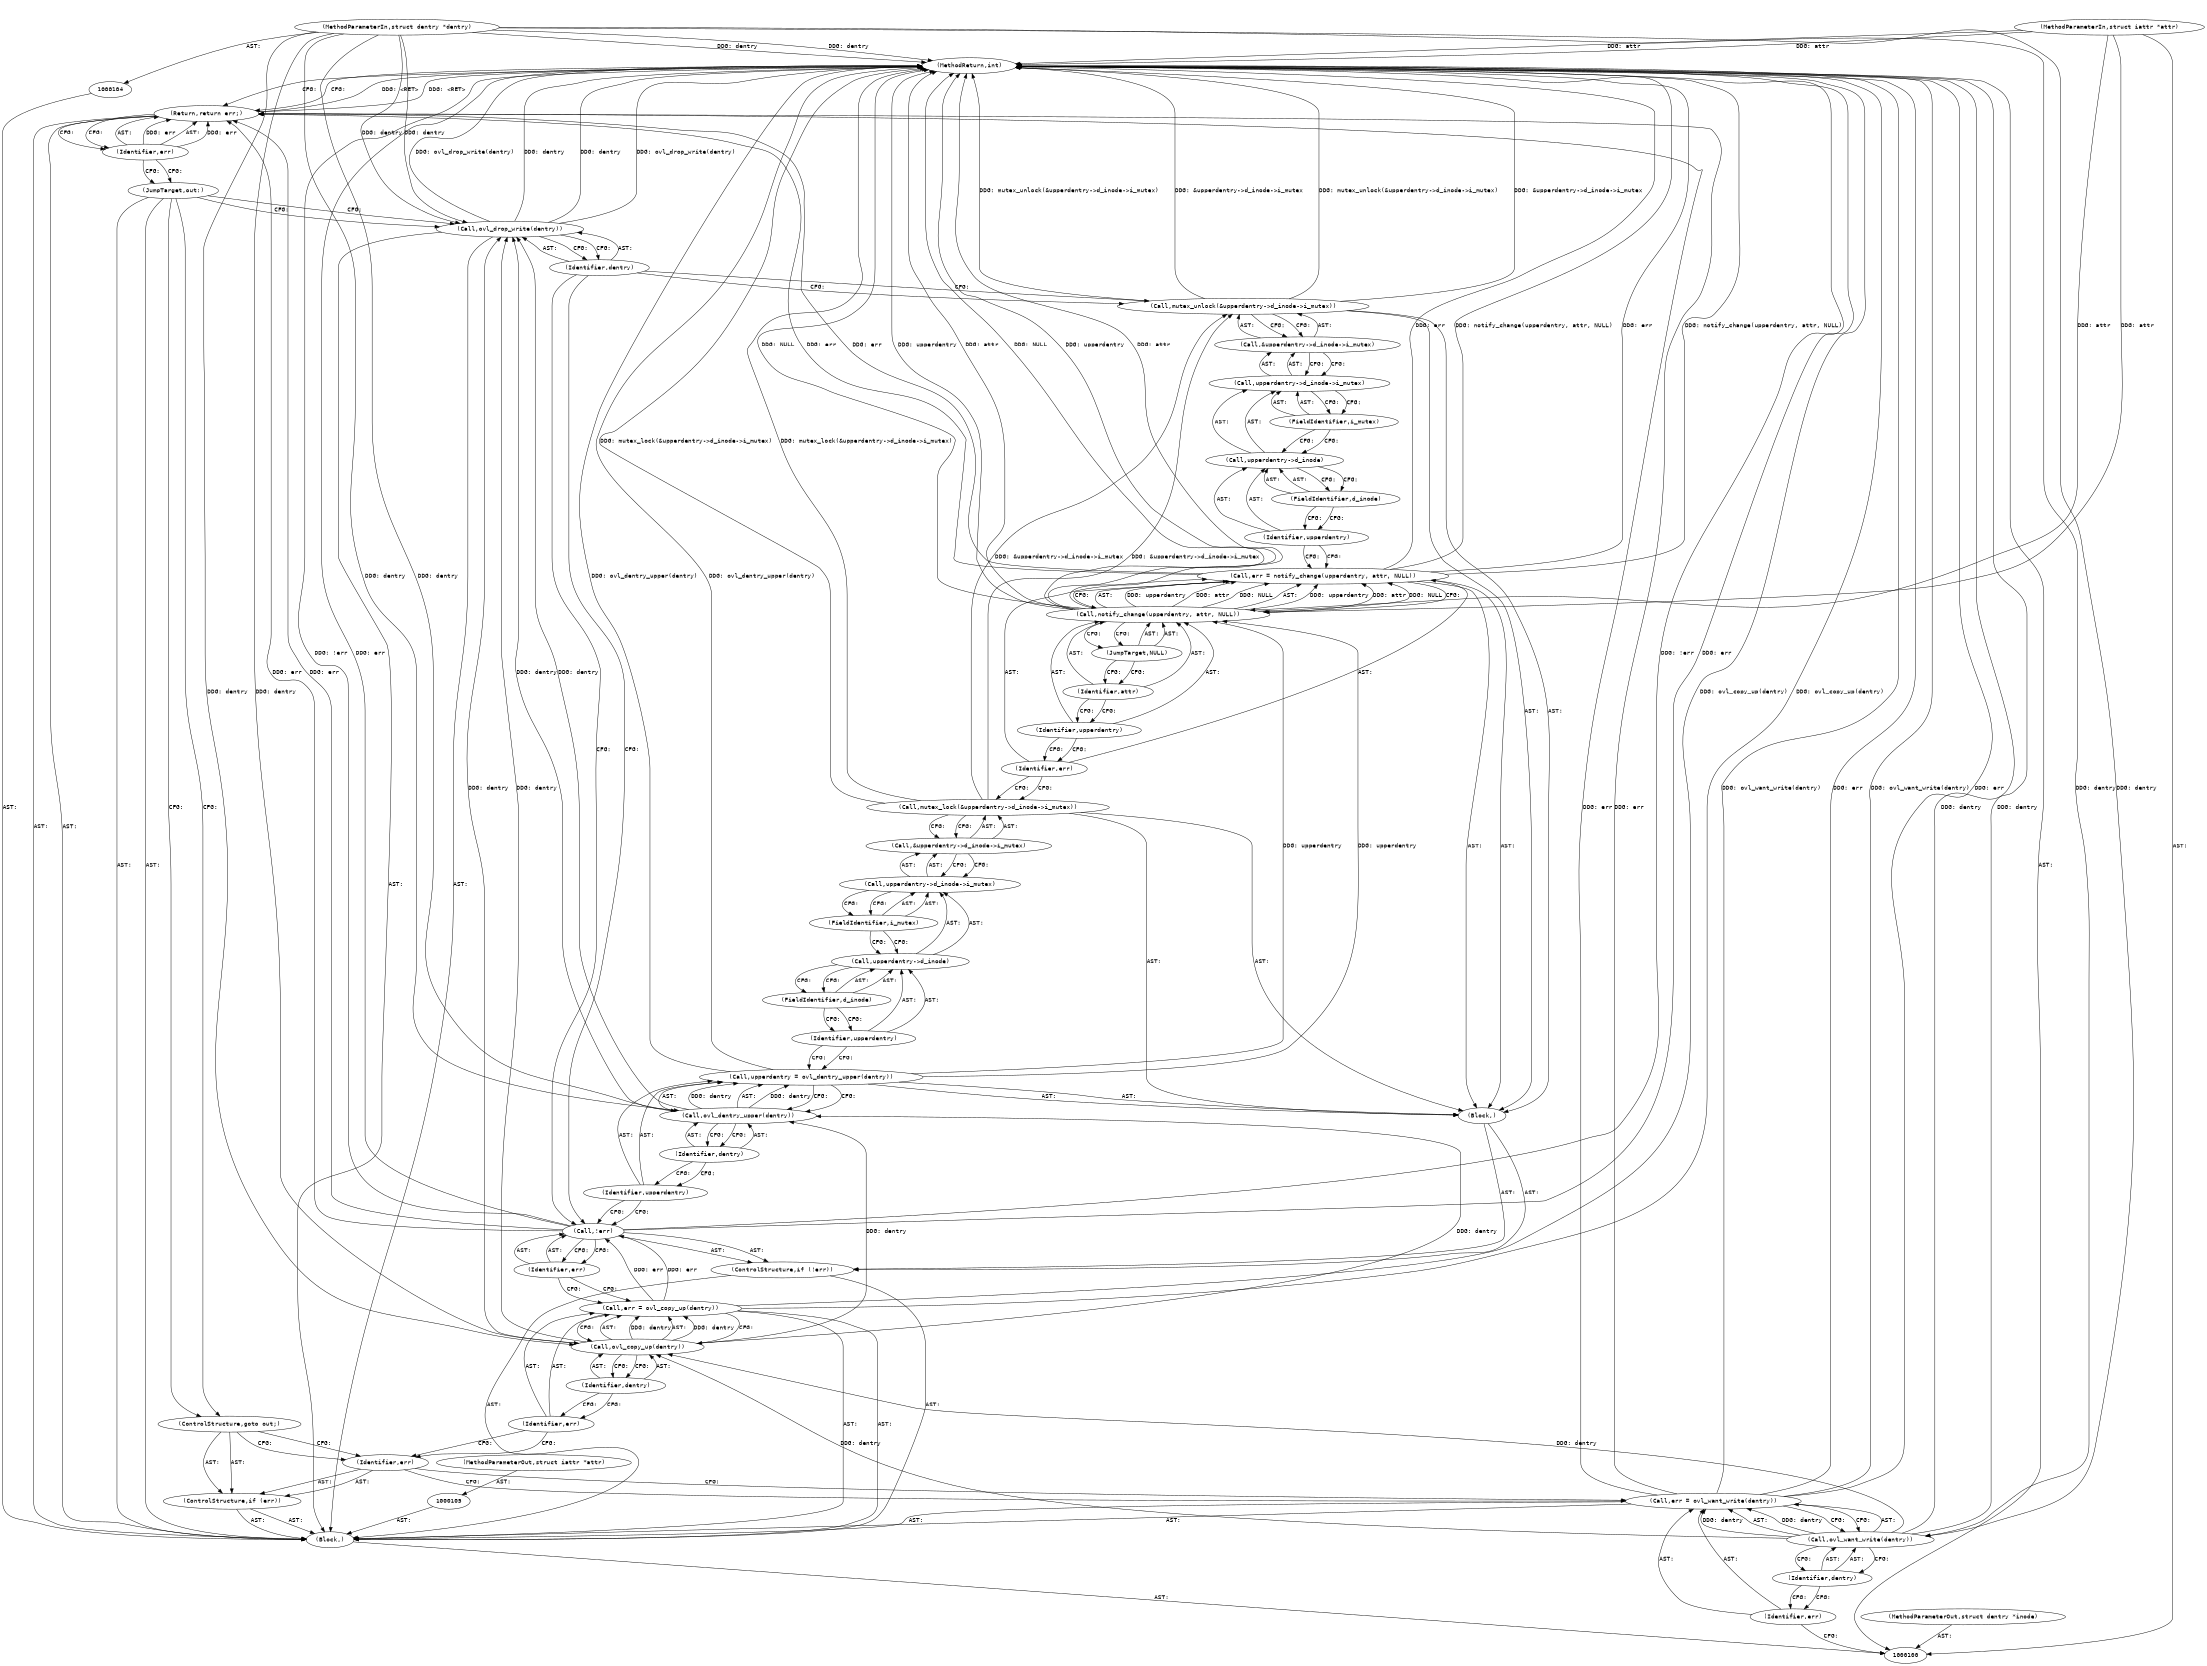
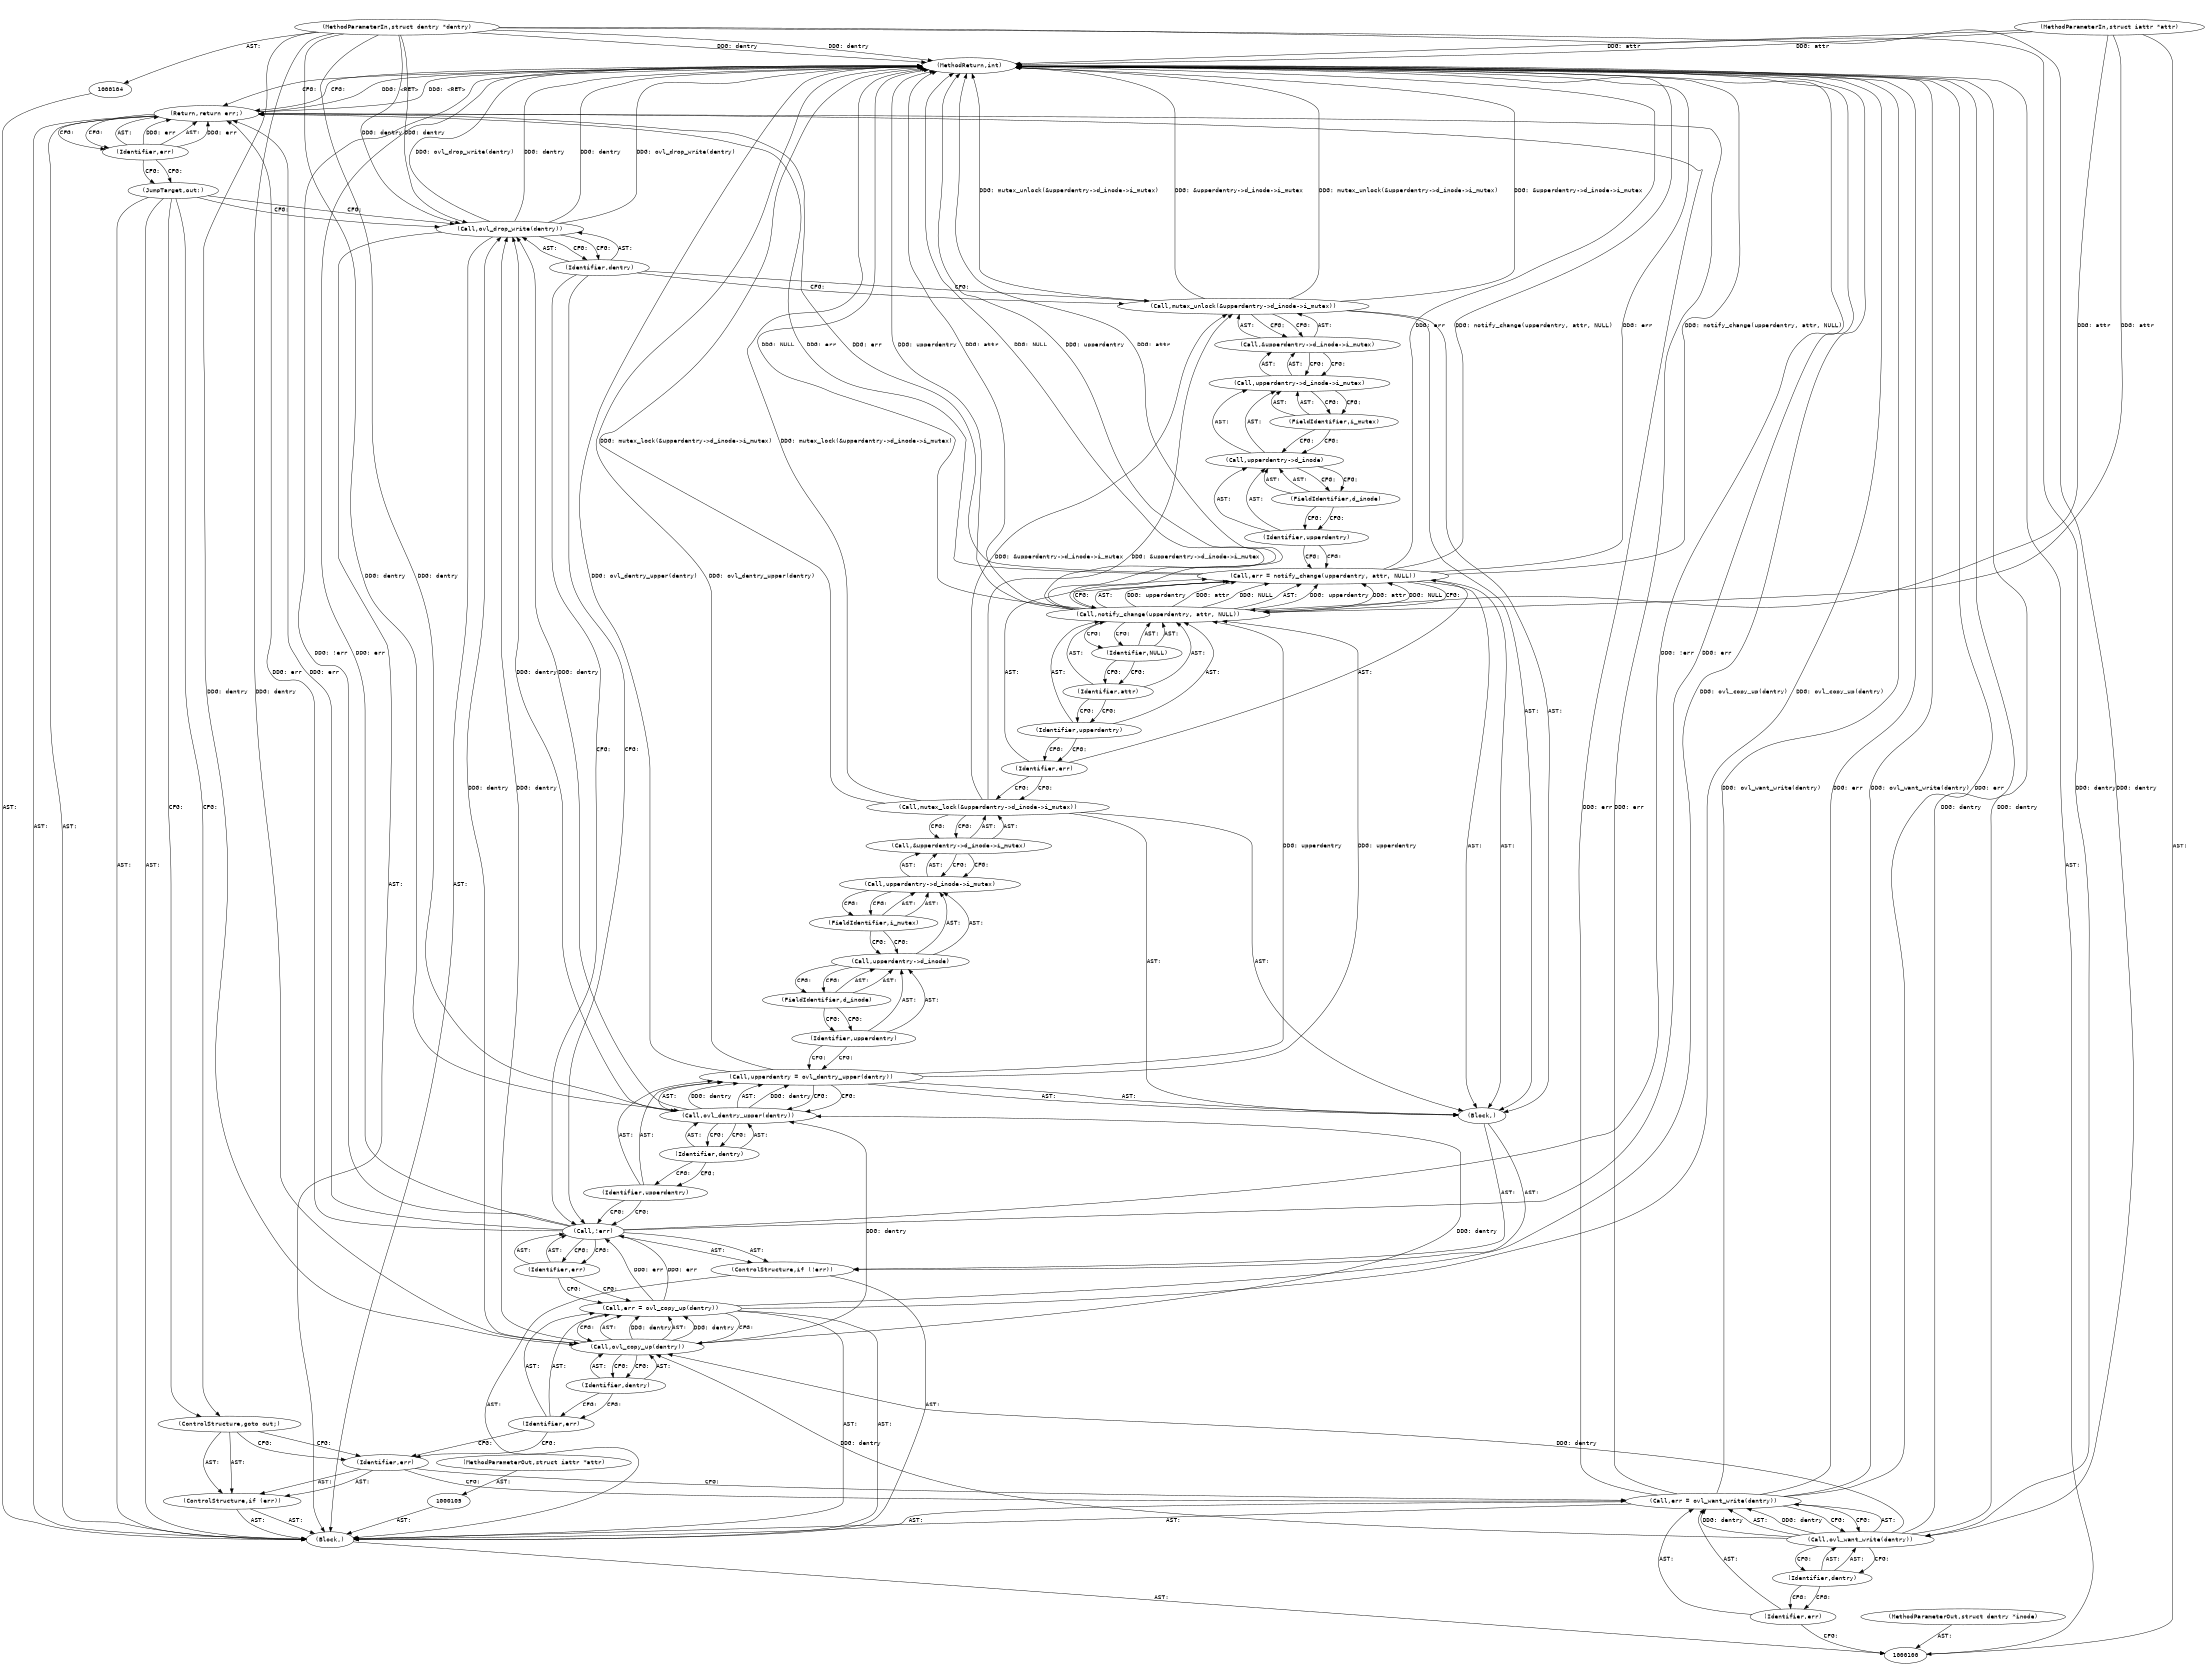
(2010, 434) -> (2027, 440)
(1137, 653) -> (1137, 653)
